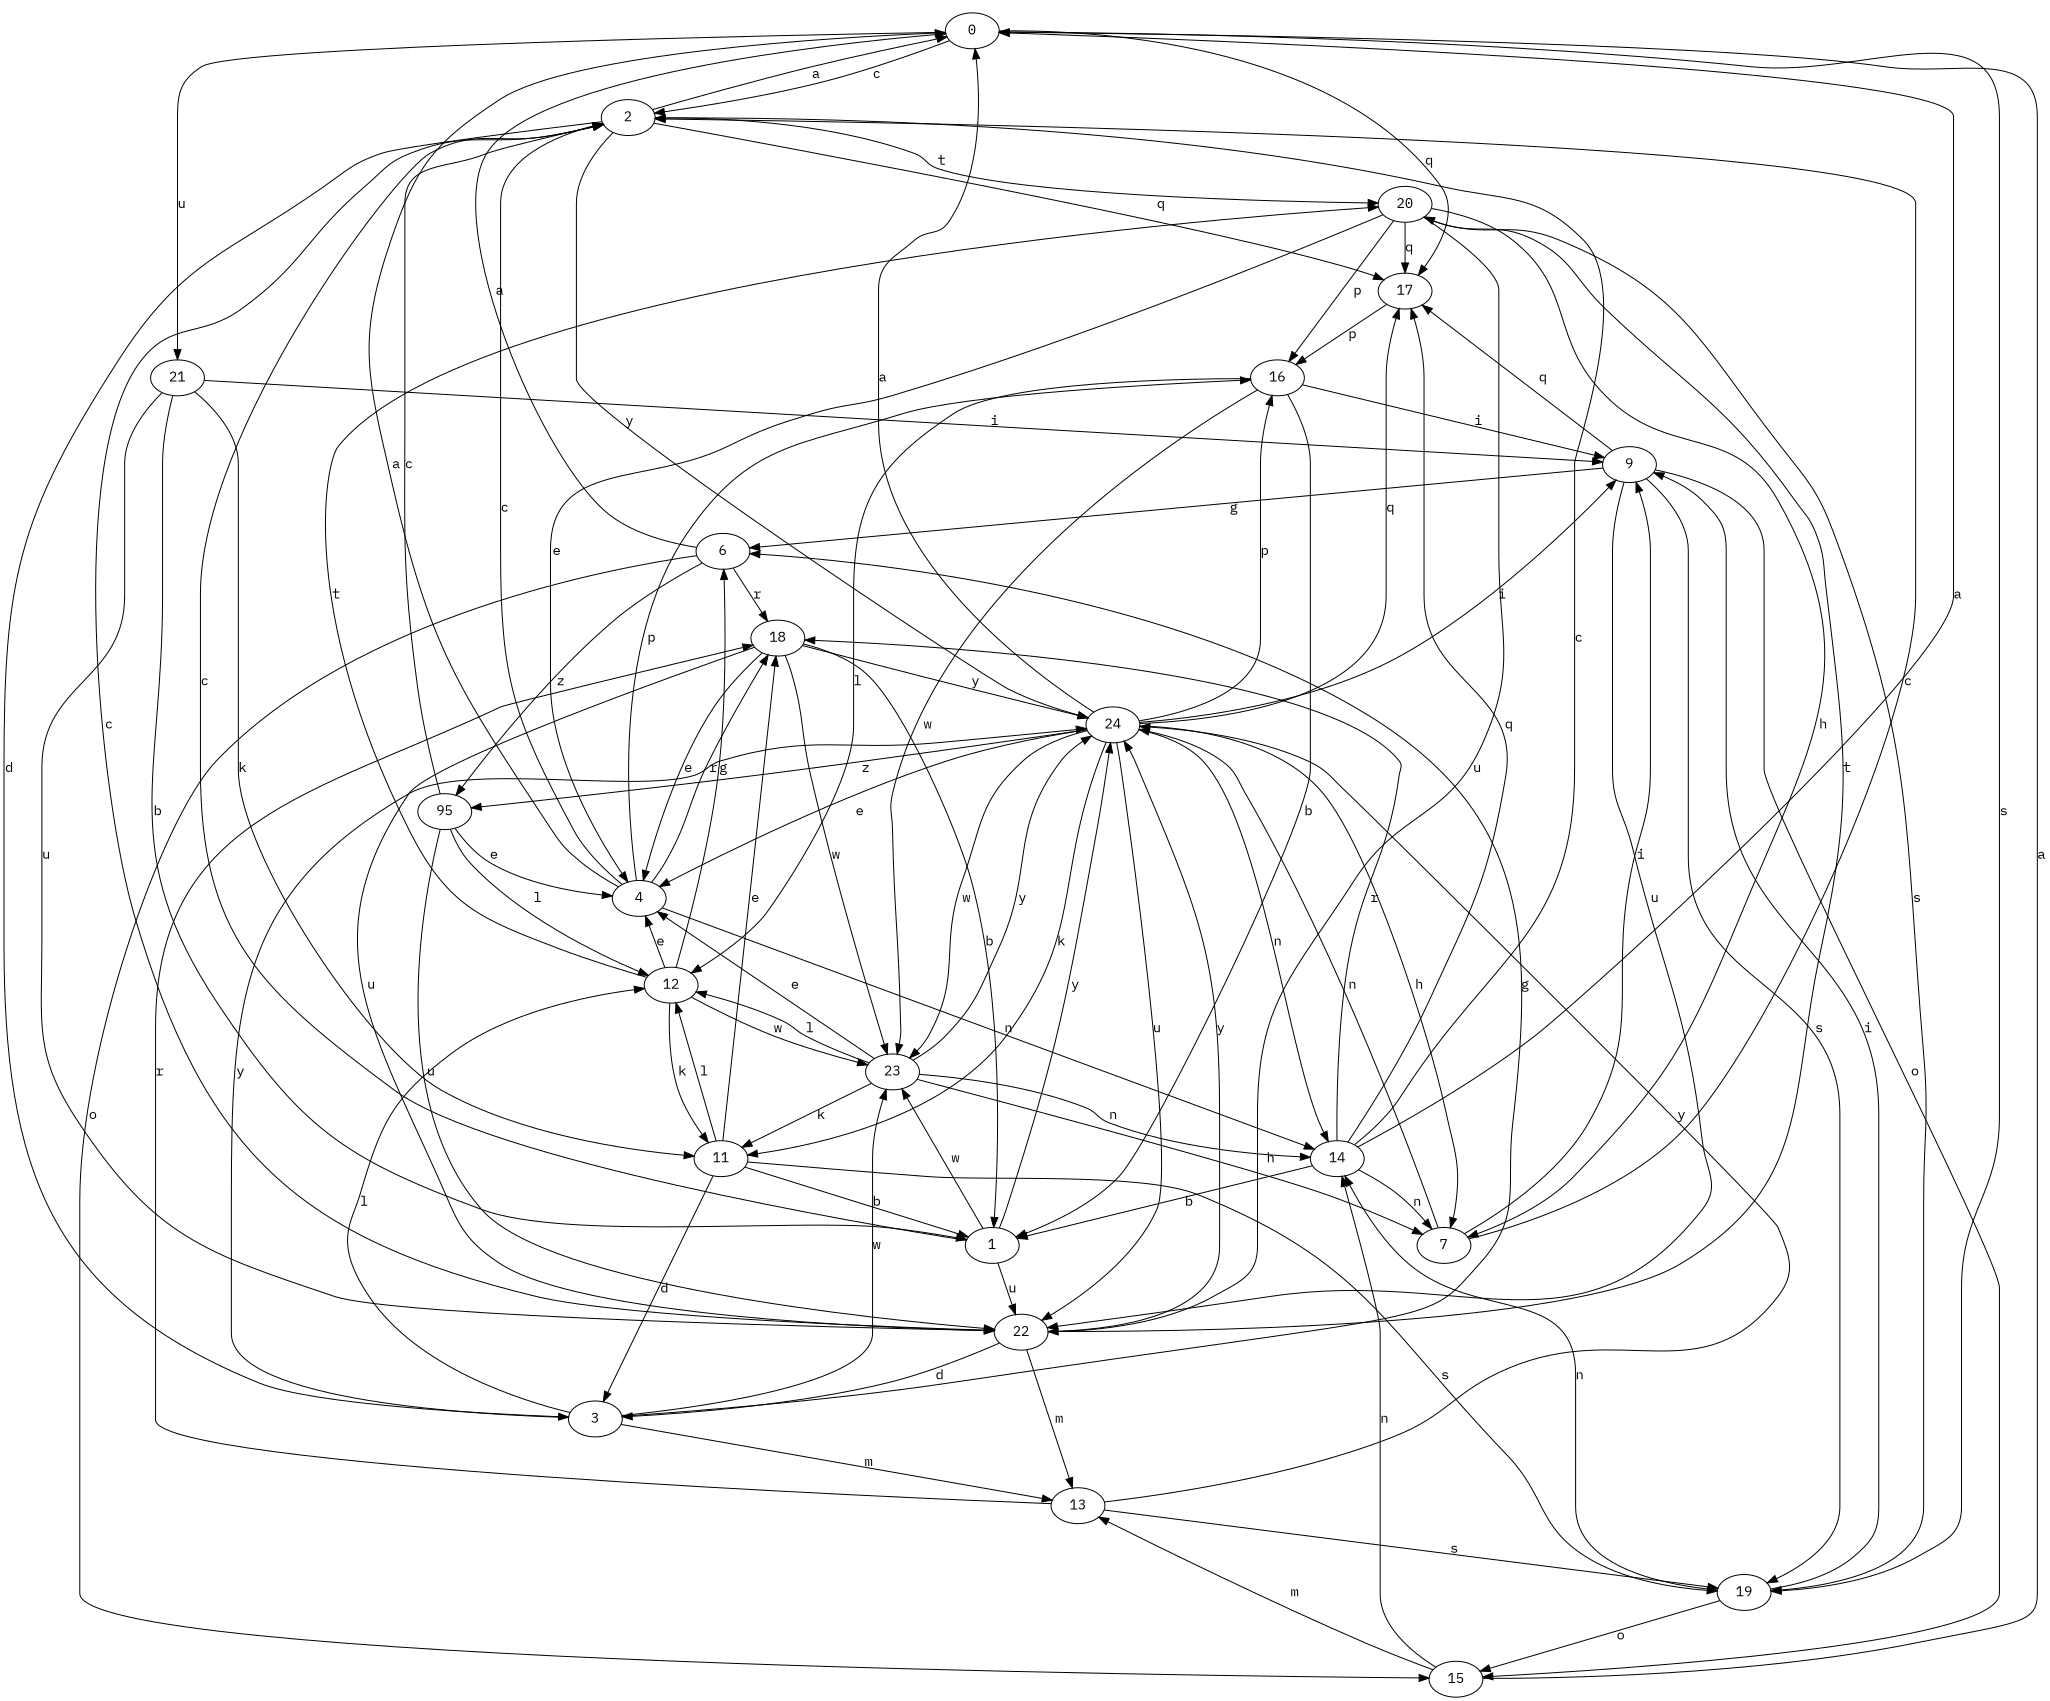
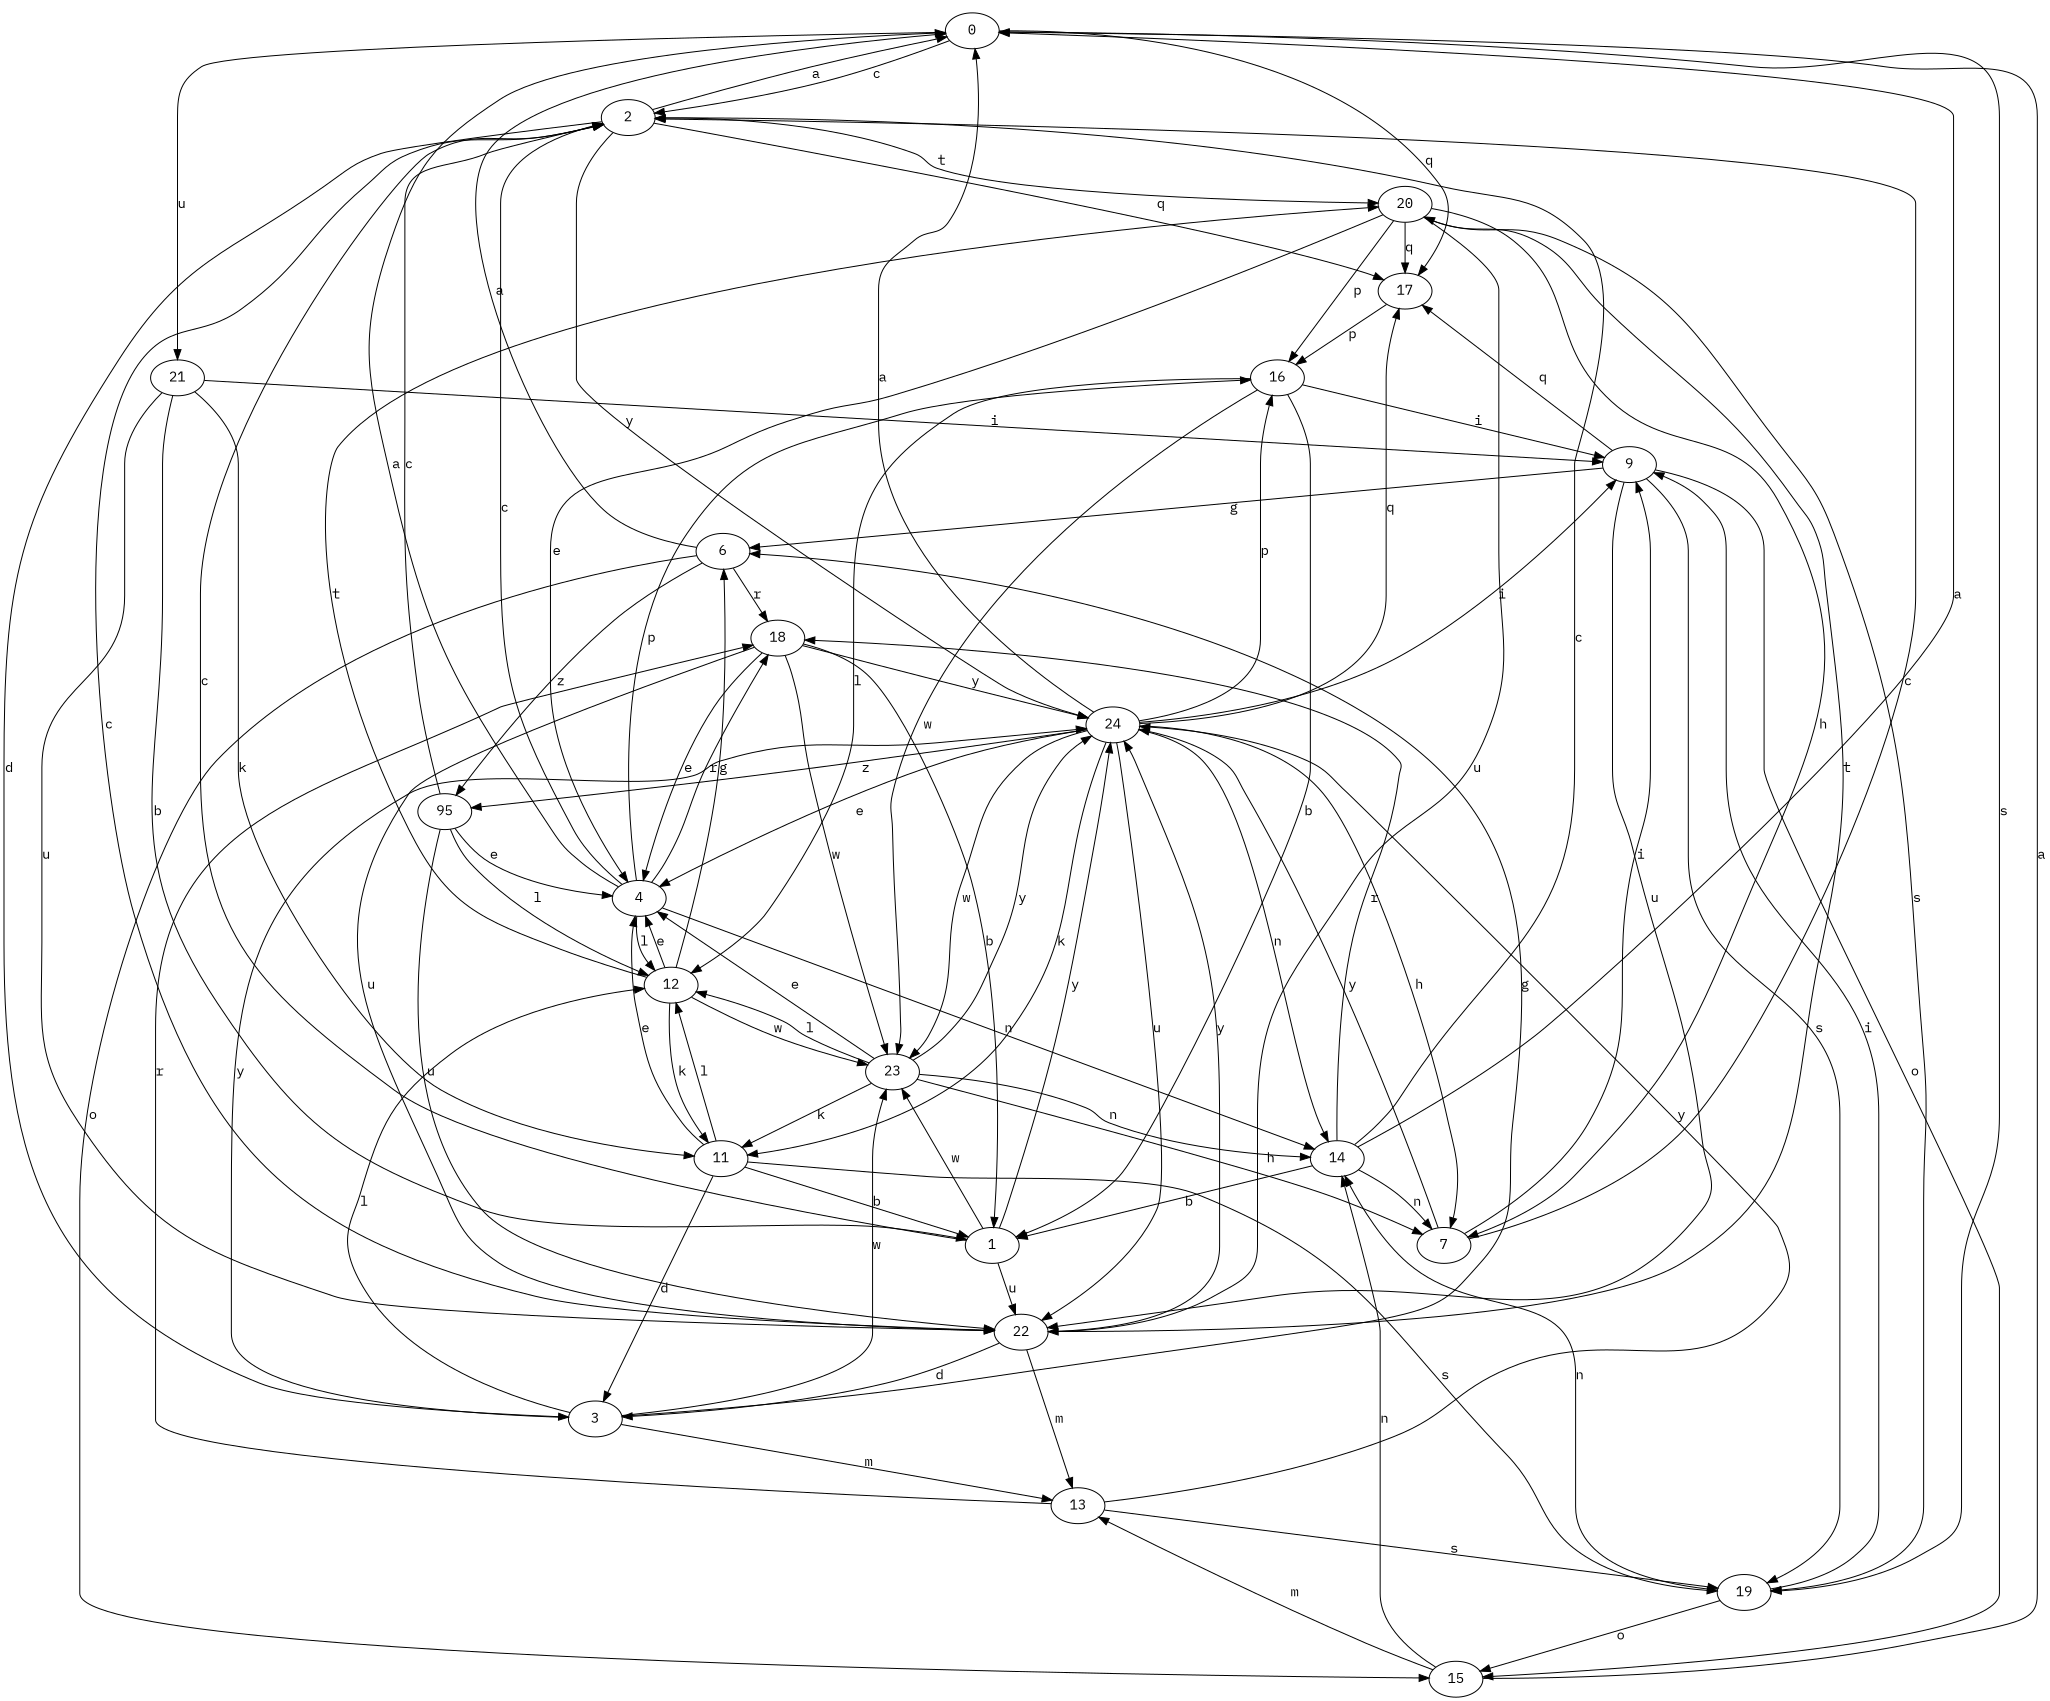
(1503, 735) -> none
(749, 903) -> (644, 1044)
none -> (638, 941)
(1353, 985) -> (1353, 985)
